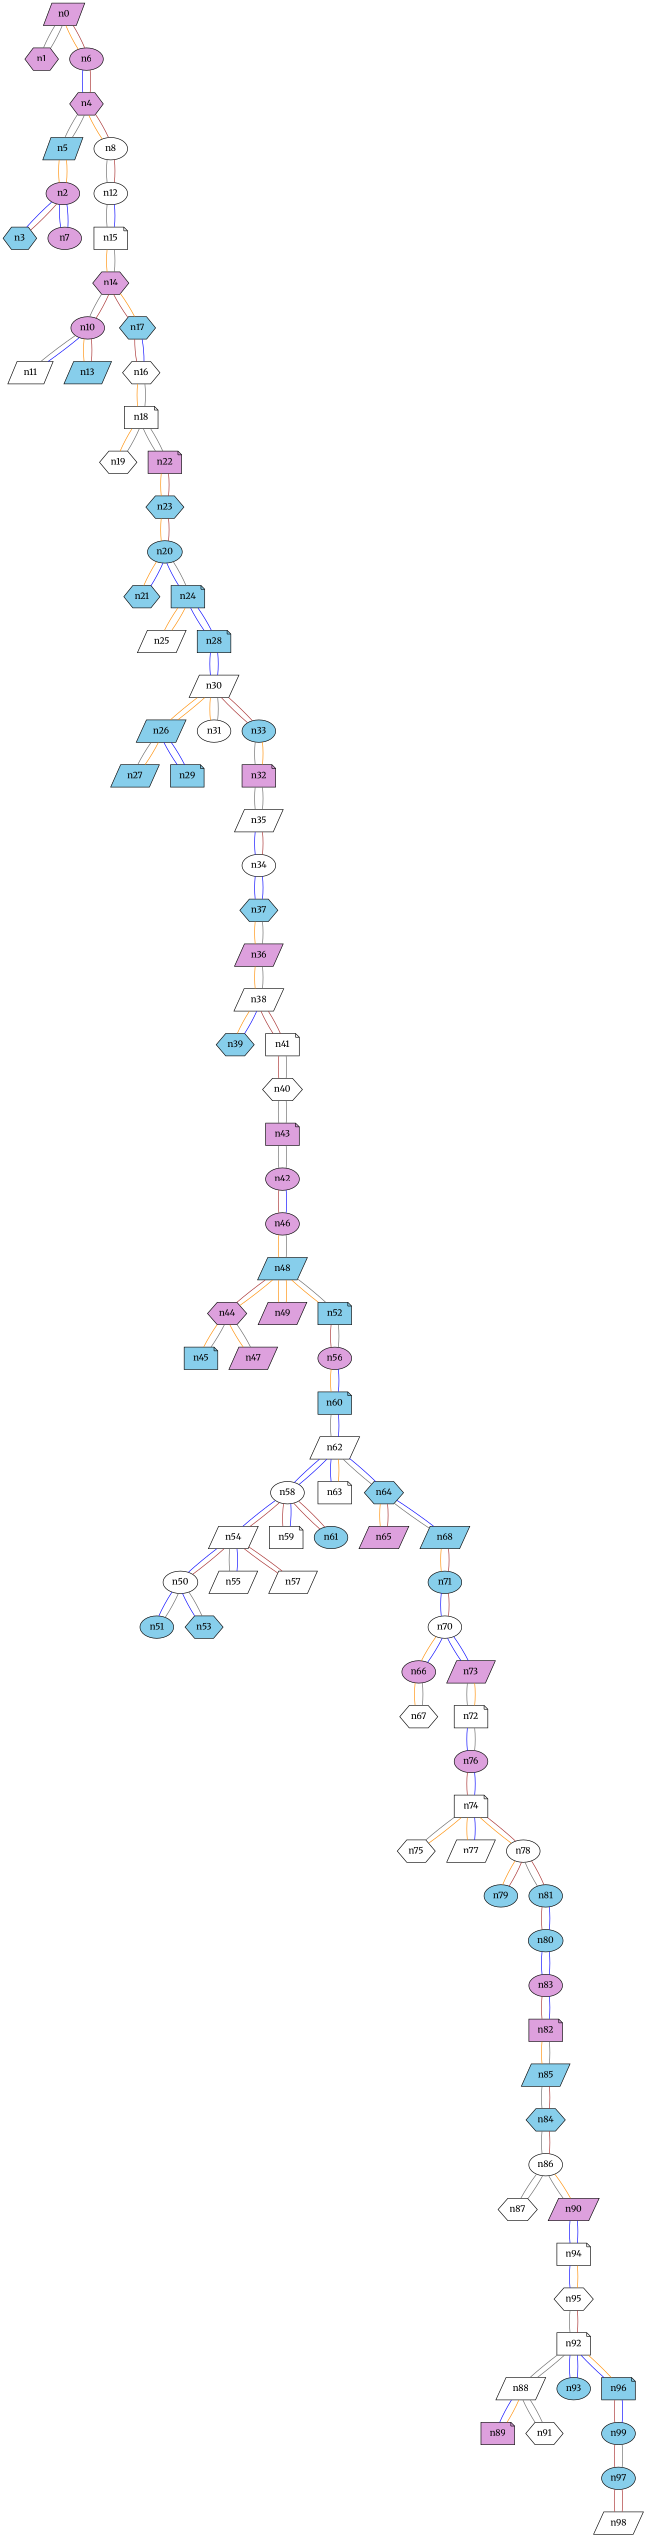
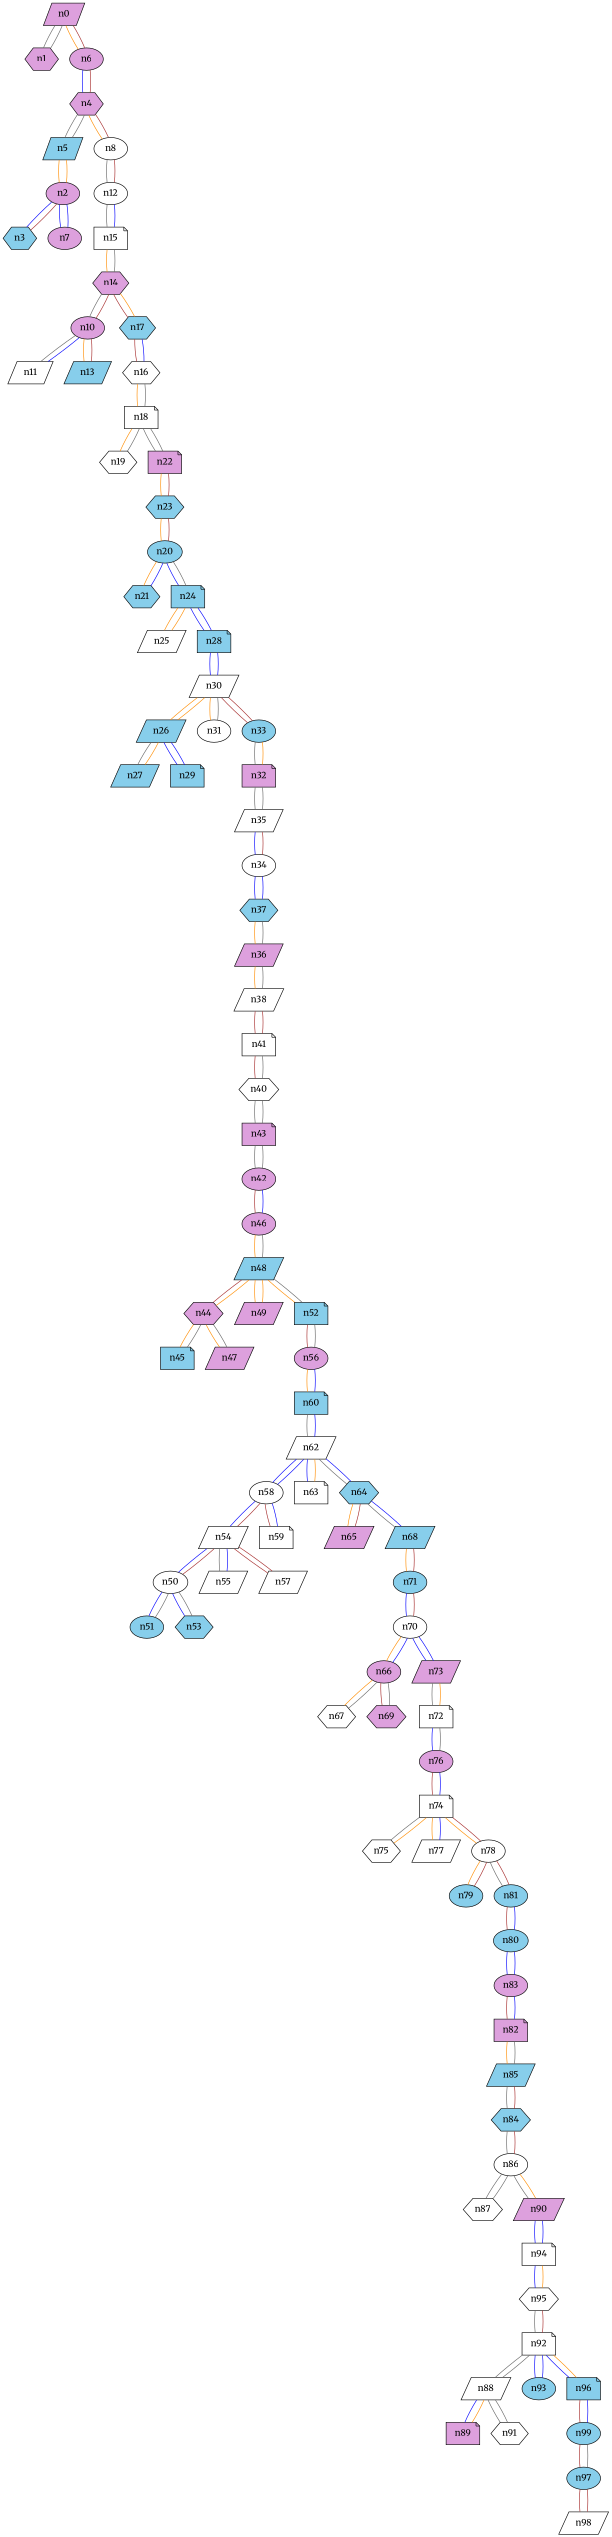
(235, 1045) -> none
(331, 1538) -> none
none -> (386, 1717)
